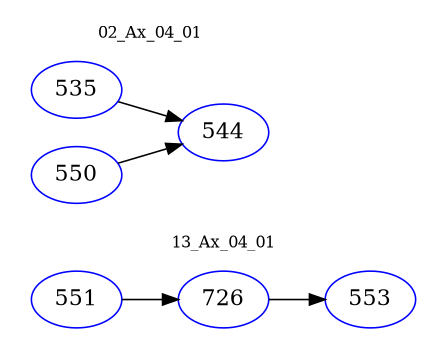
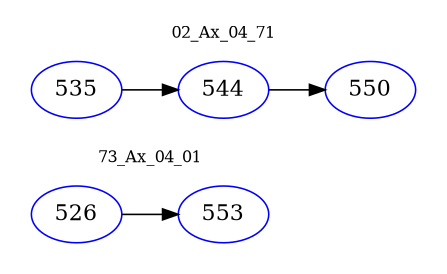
(150, 34) -> (224, 34)
(142, 156) -> (289, 90)
(224, 244) -> (150, 158)
(77, 300) -> none
(224, 300) -> (77, 214)
